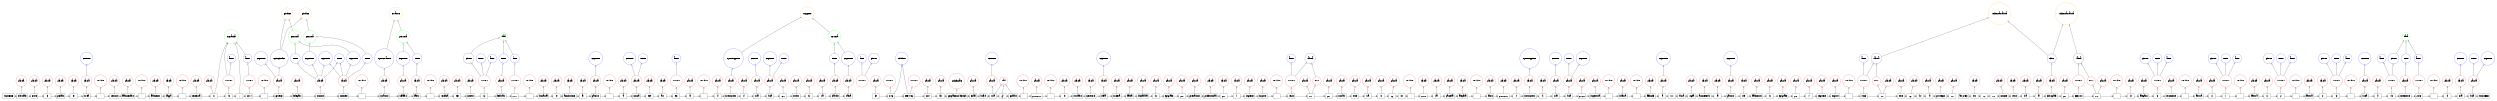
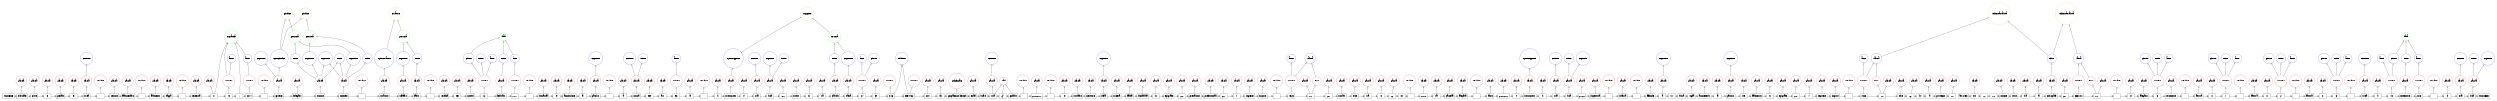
none -> (862, 96)
